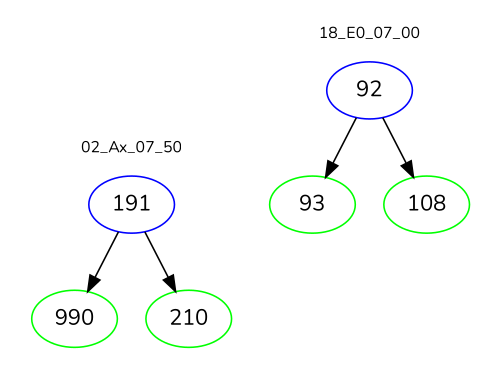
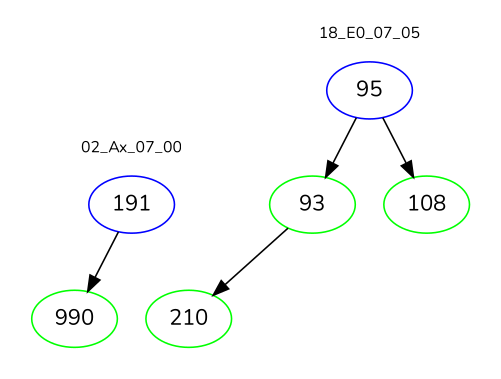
(370, 34) -> (370, 34)
(370, 90) -> (370, 90)
(132, 148) -> (132, 148)
(157, 255) -> (257, 256)
